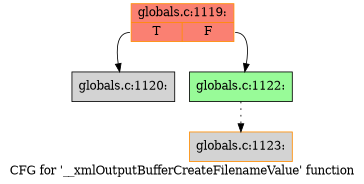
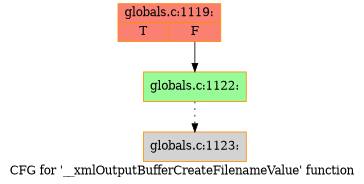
(123, 87) -> none
(241, 87) -> (195, 87)
